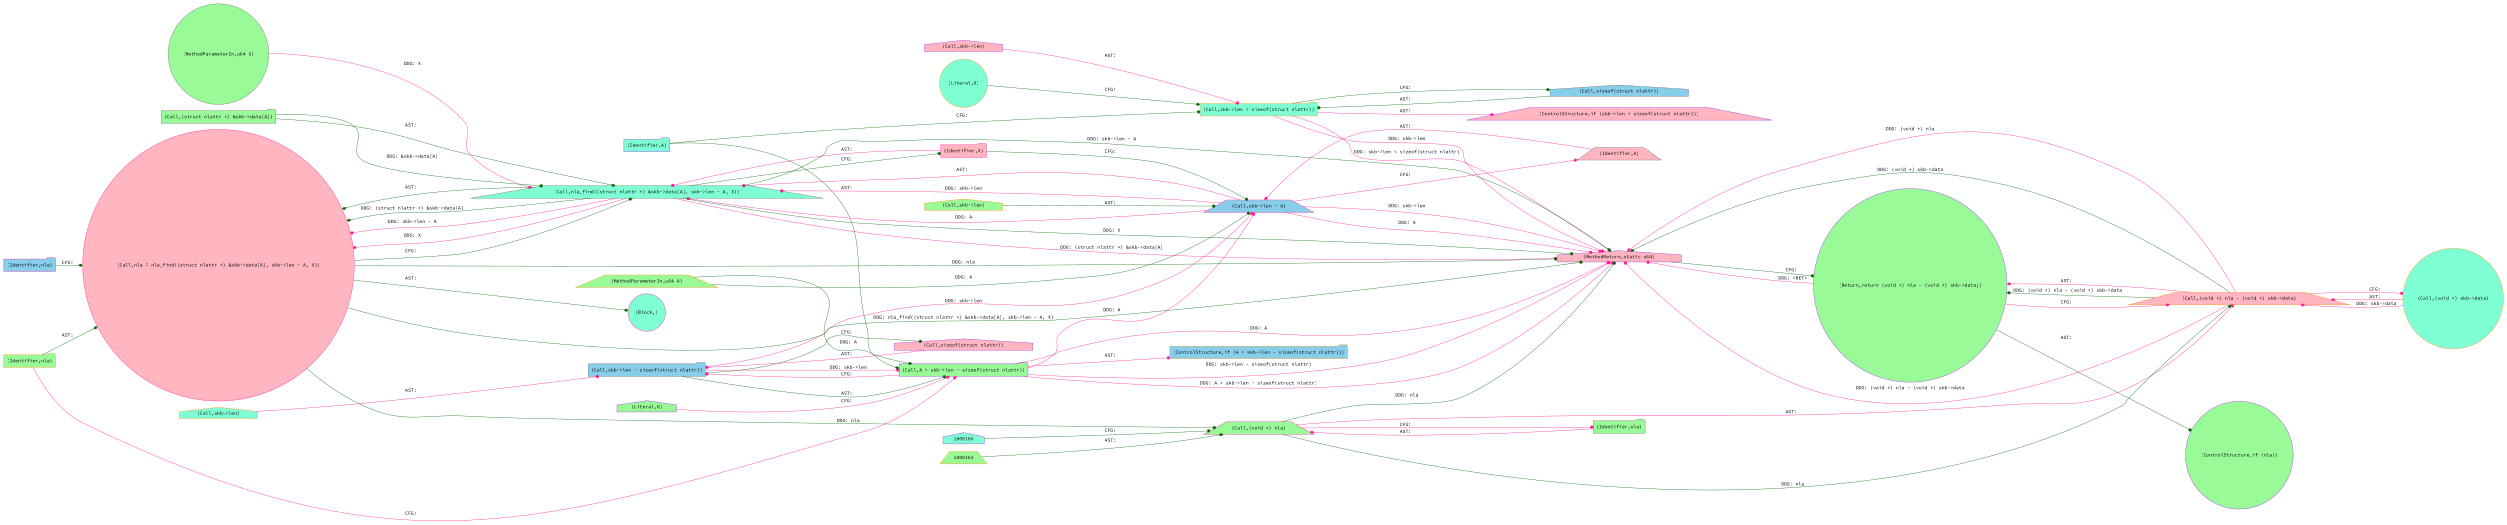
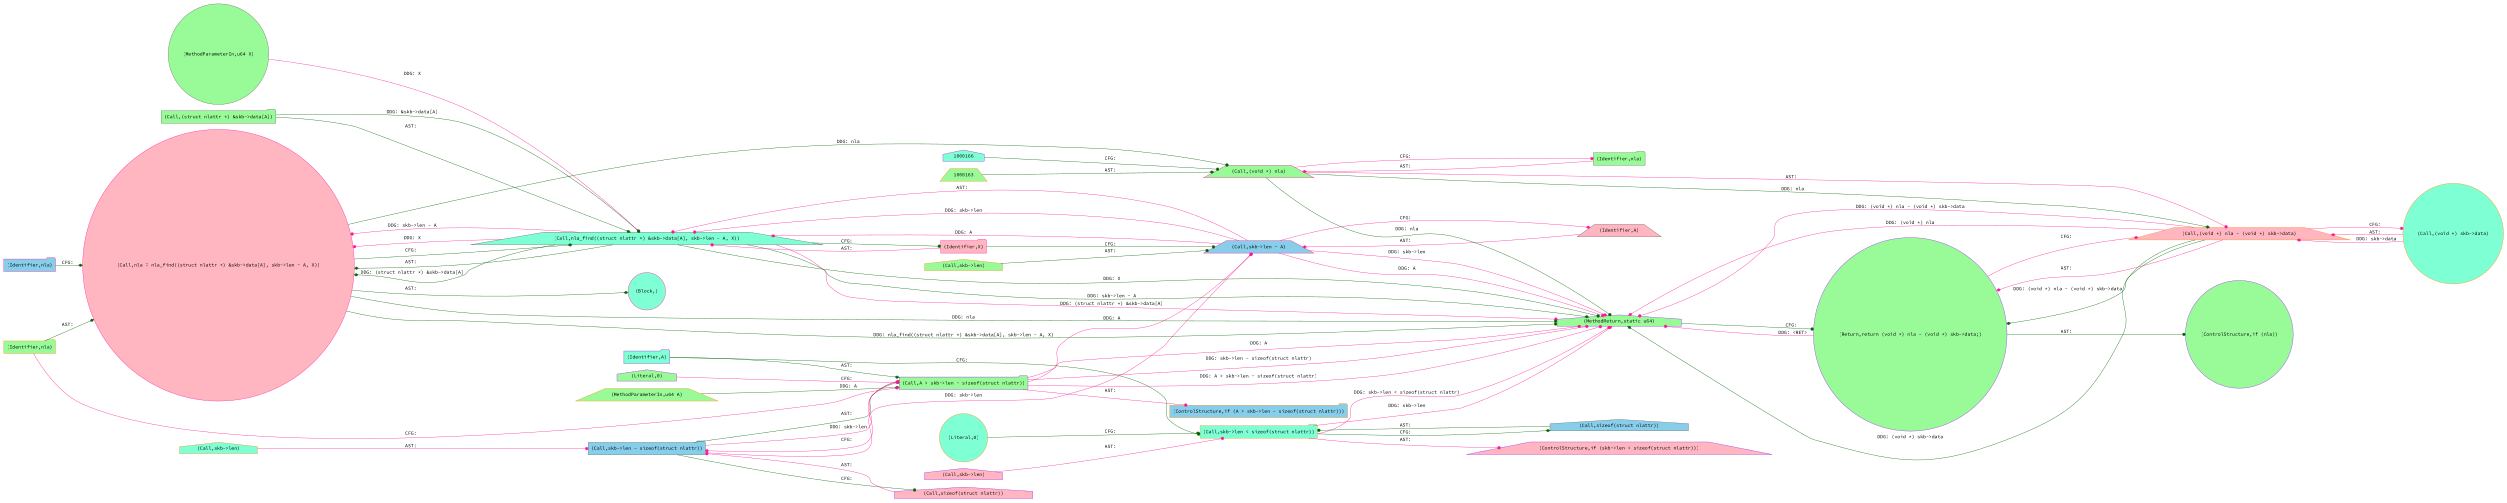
(1403, 114) -> (1403, 445)
(1619, 257) -> (1619, 321)
(986, 284) -> none
